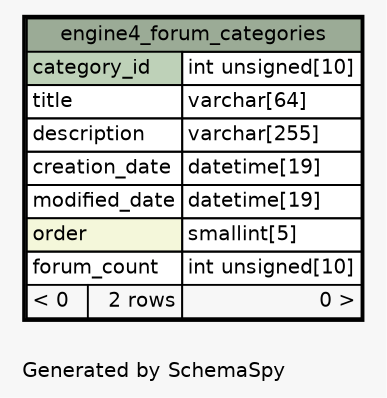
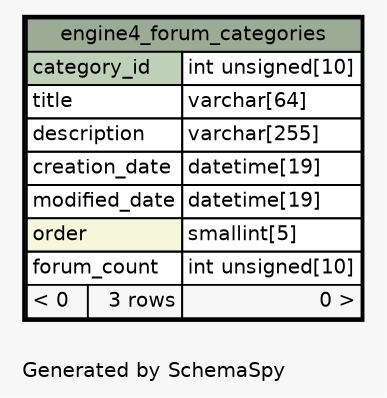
(142, 301) -> (142, 301)
